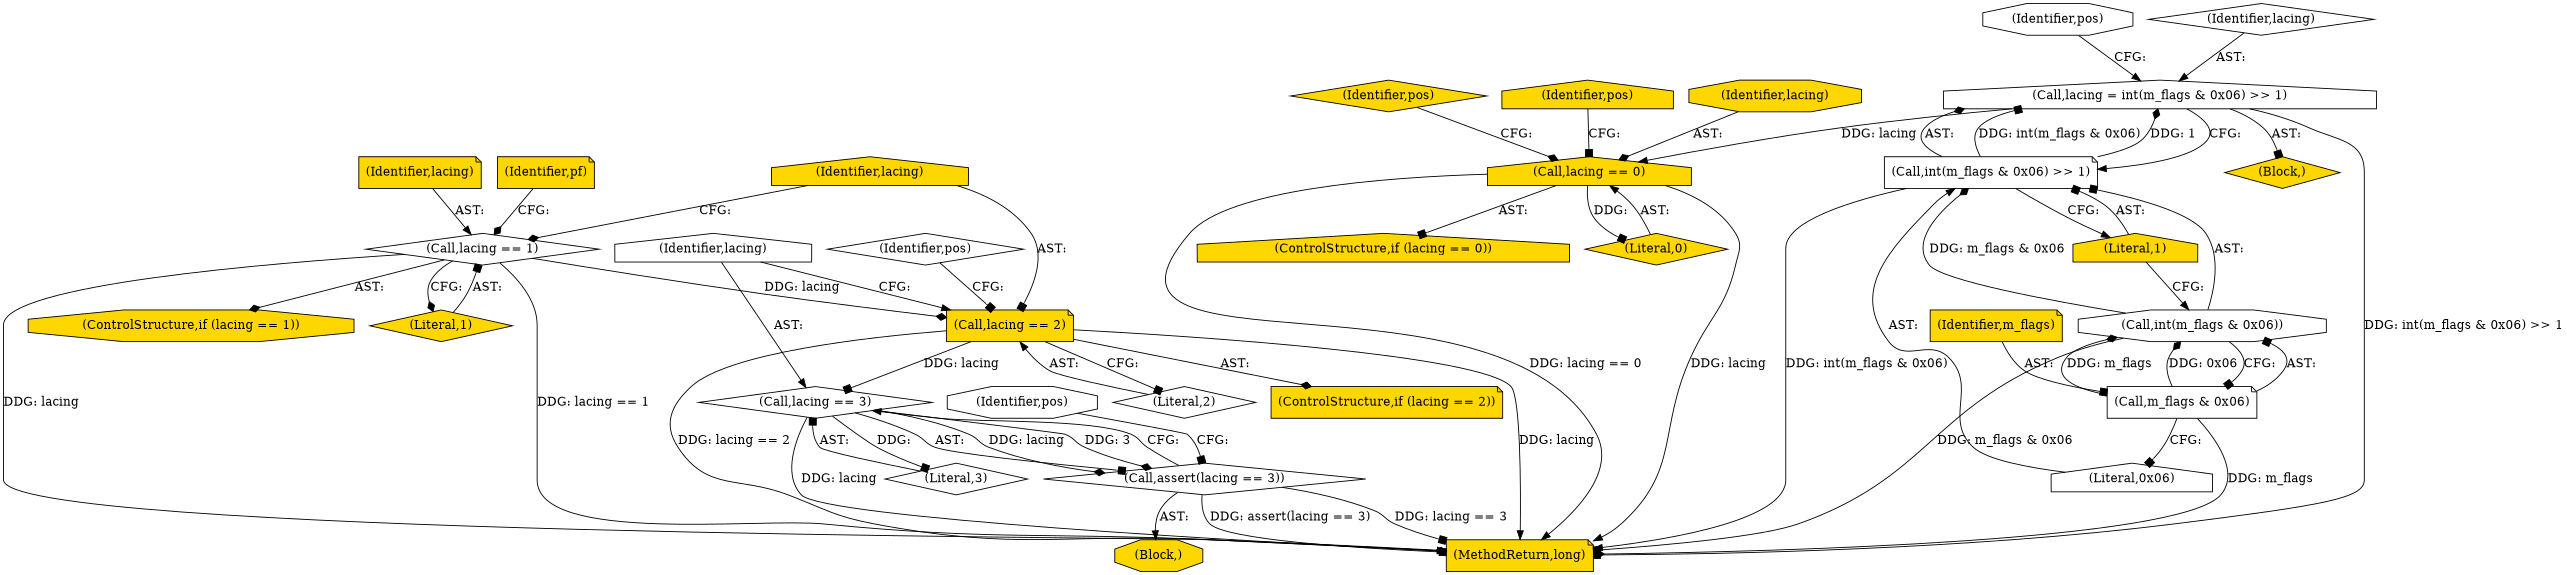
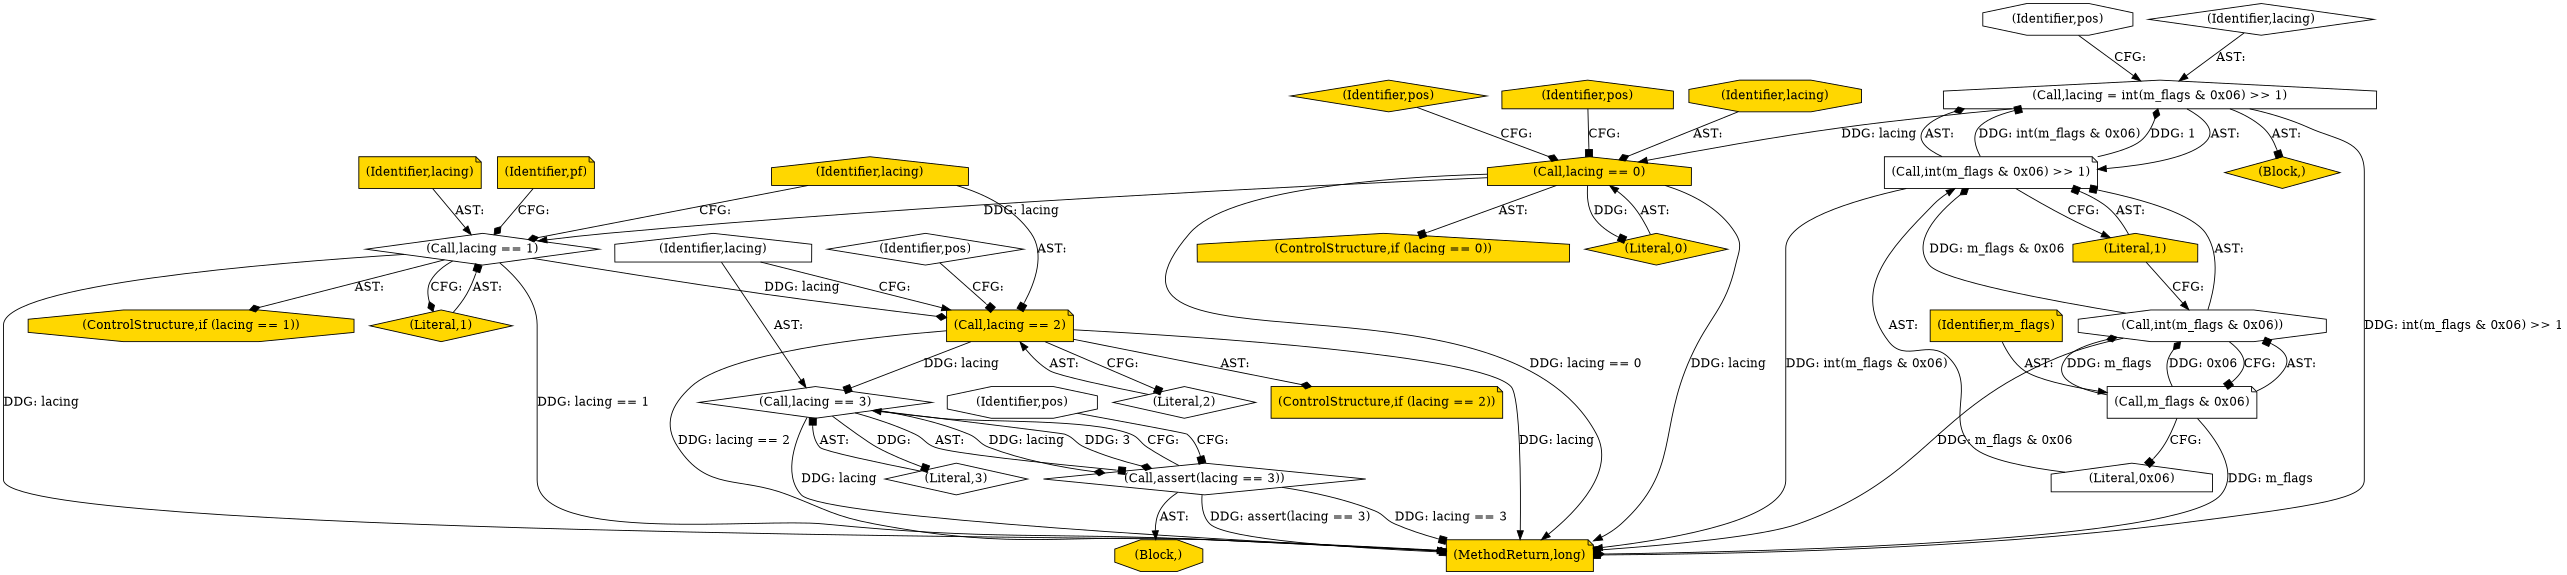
(2227, 134) -> (2227, 134)
none -> (1017, 203)
(2043, 379) -> (2043, 379)
